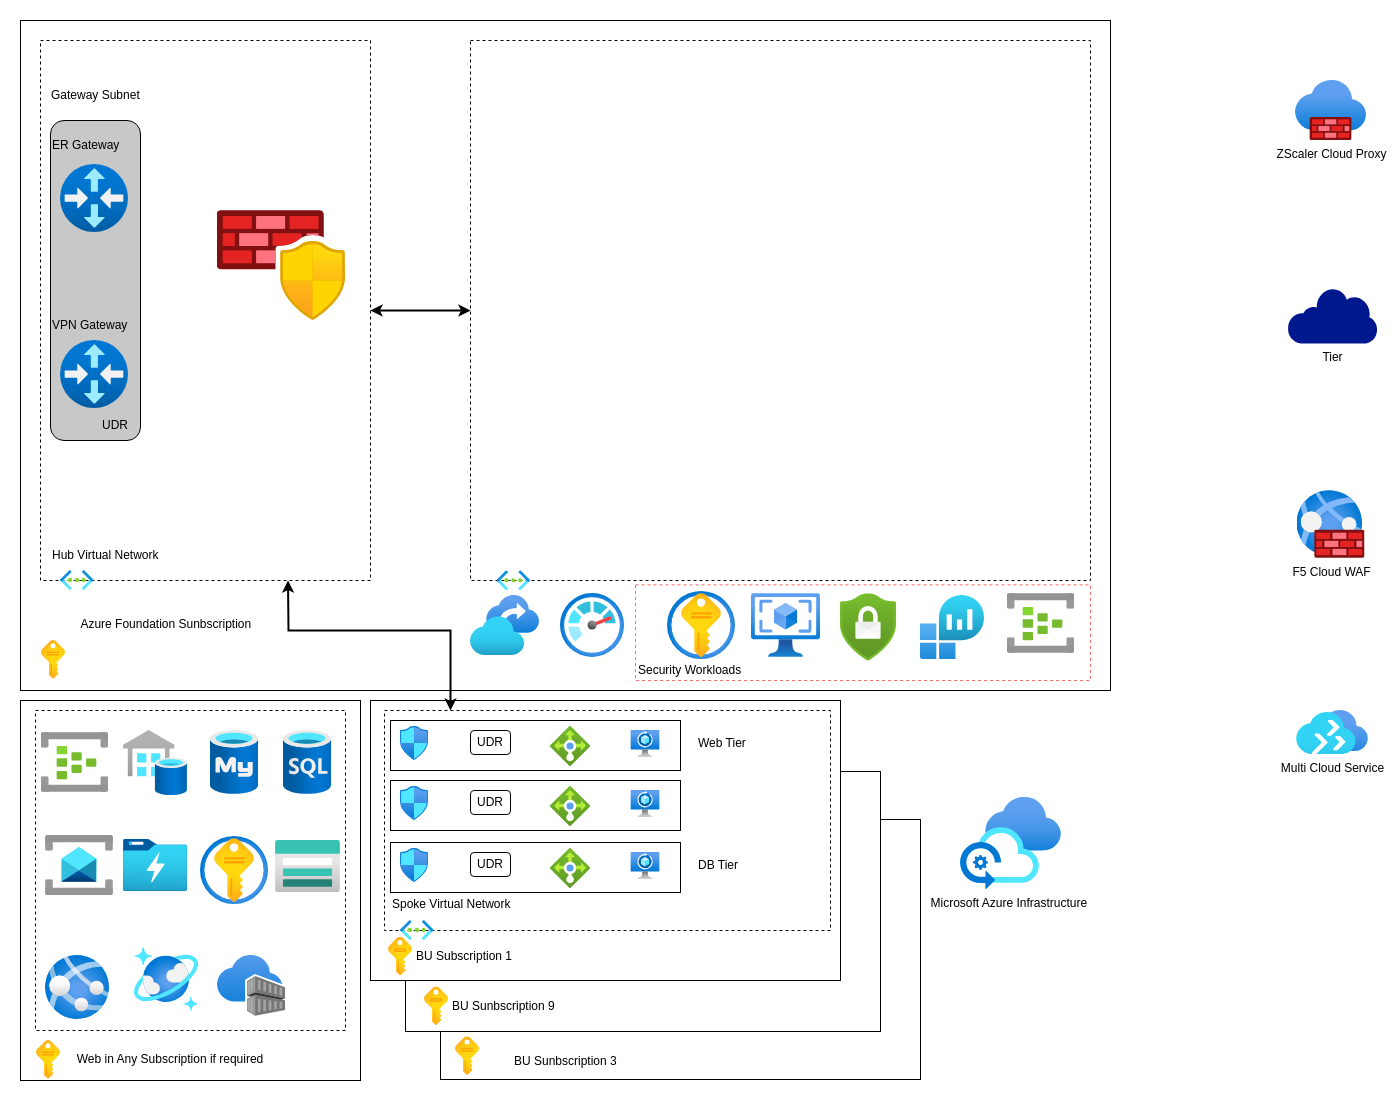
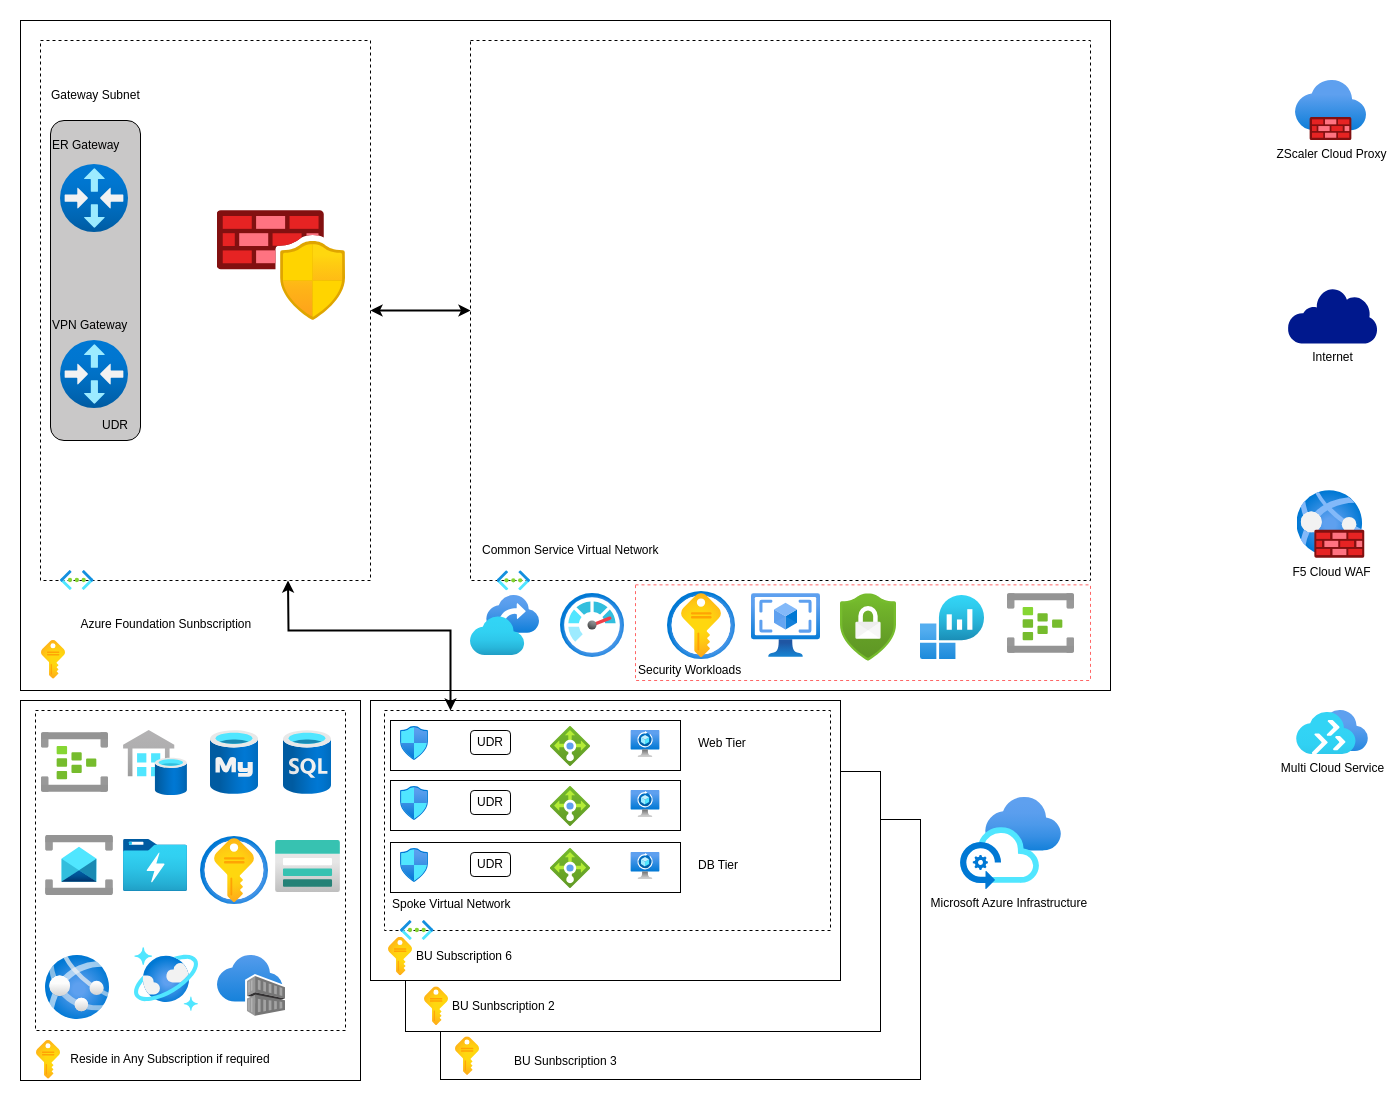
(1333, 358) -> (1333, 358)
none -> (573, 551)
(143, 556) -> none
(467, 957) -> (467, 957)
(507, 1007) -> (507, 1007)
(171, 1060) -> (171, 1060)
